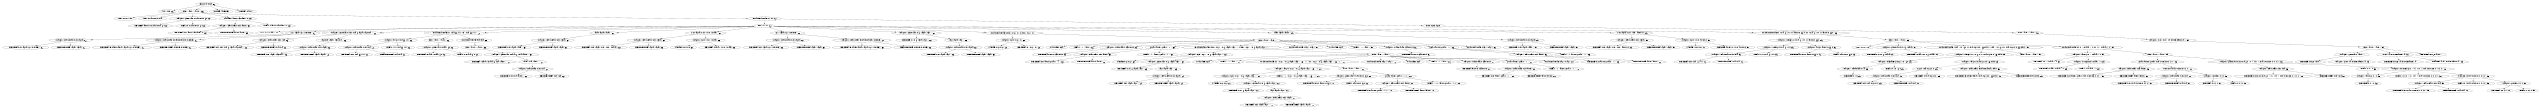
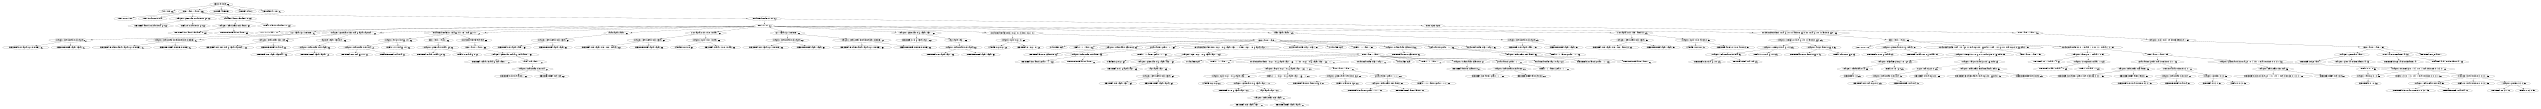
none -> (271, 12)
